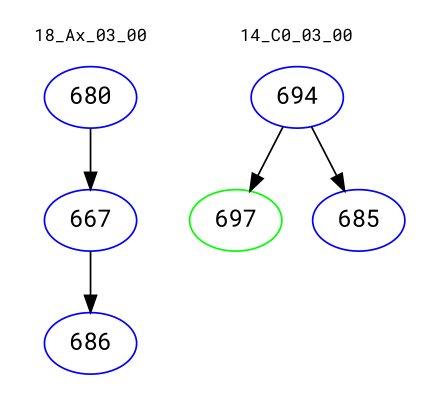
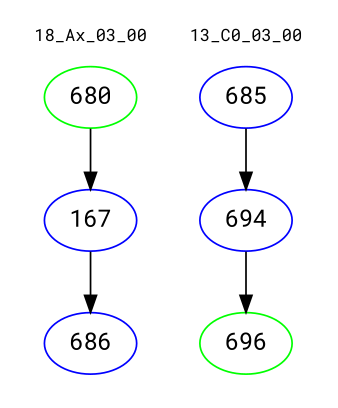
(297, 37) -> (247, 37)
(91, 97) -> (91, 97)
(324, 151) -> (246, 150)
(91, 220) -> (91, 220)
(236, 220) -> (246, 343)
